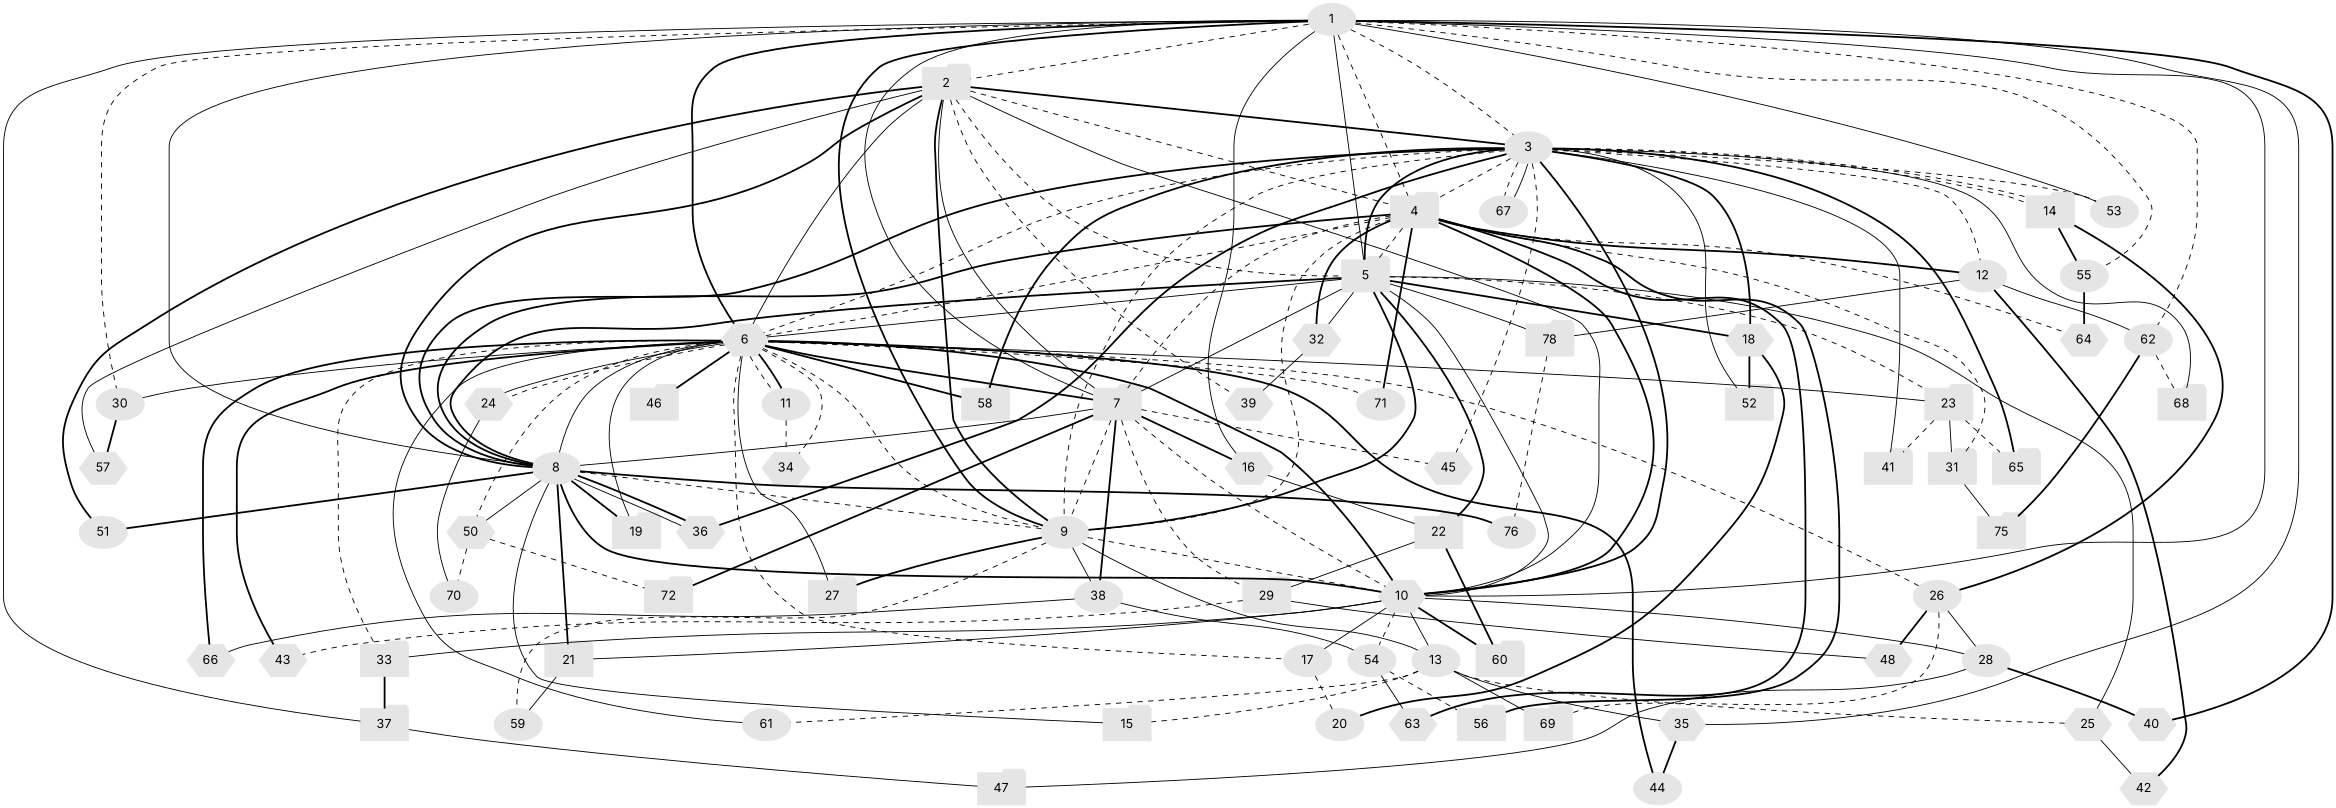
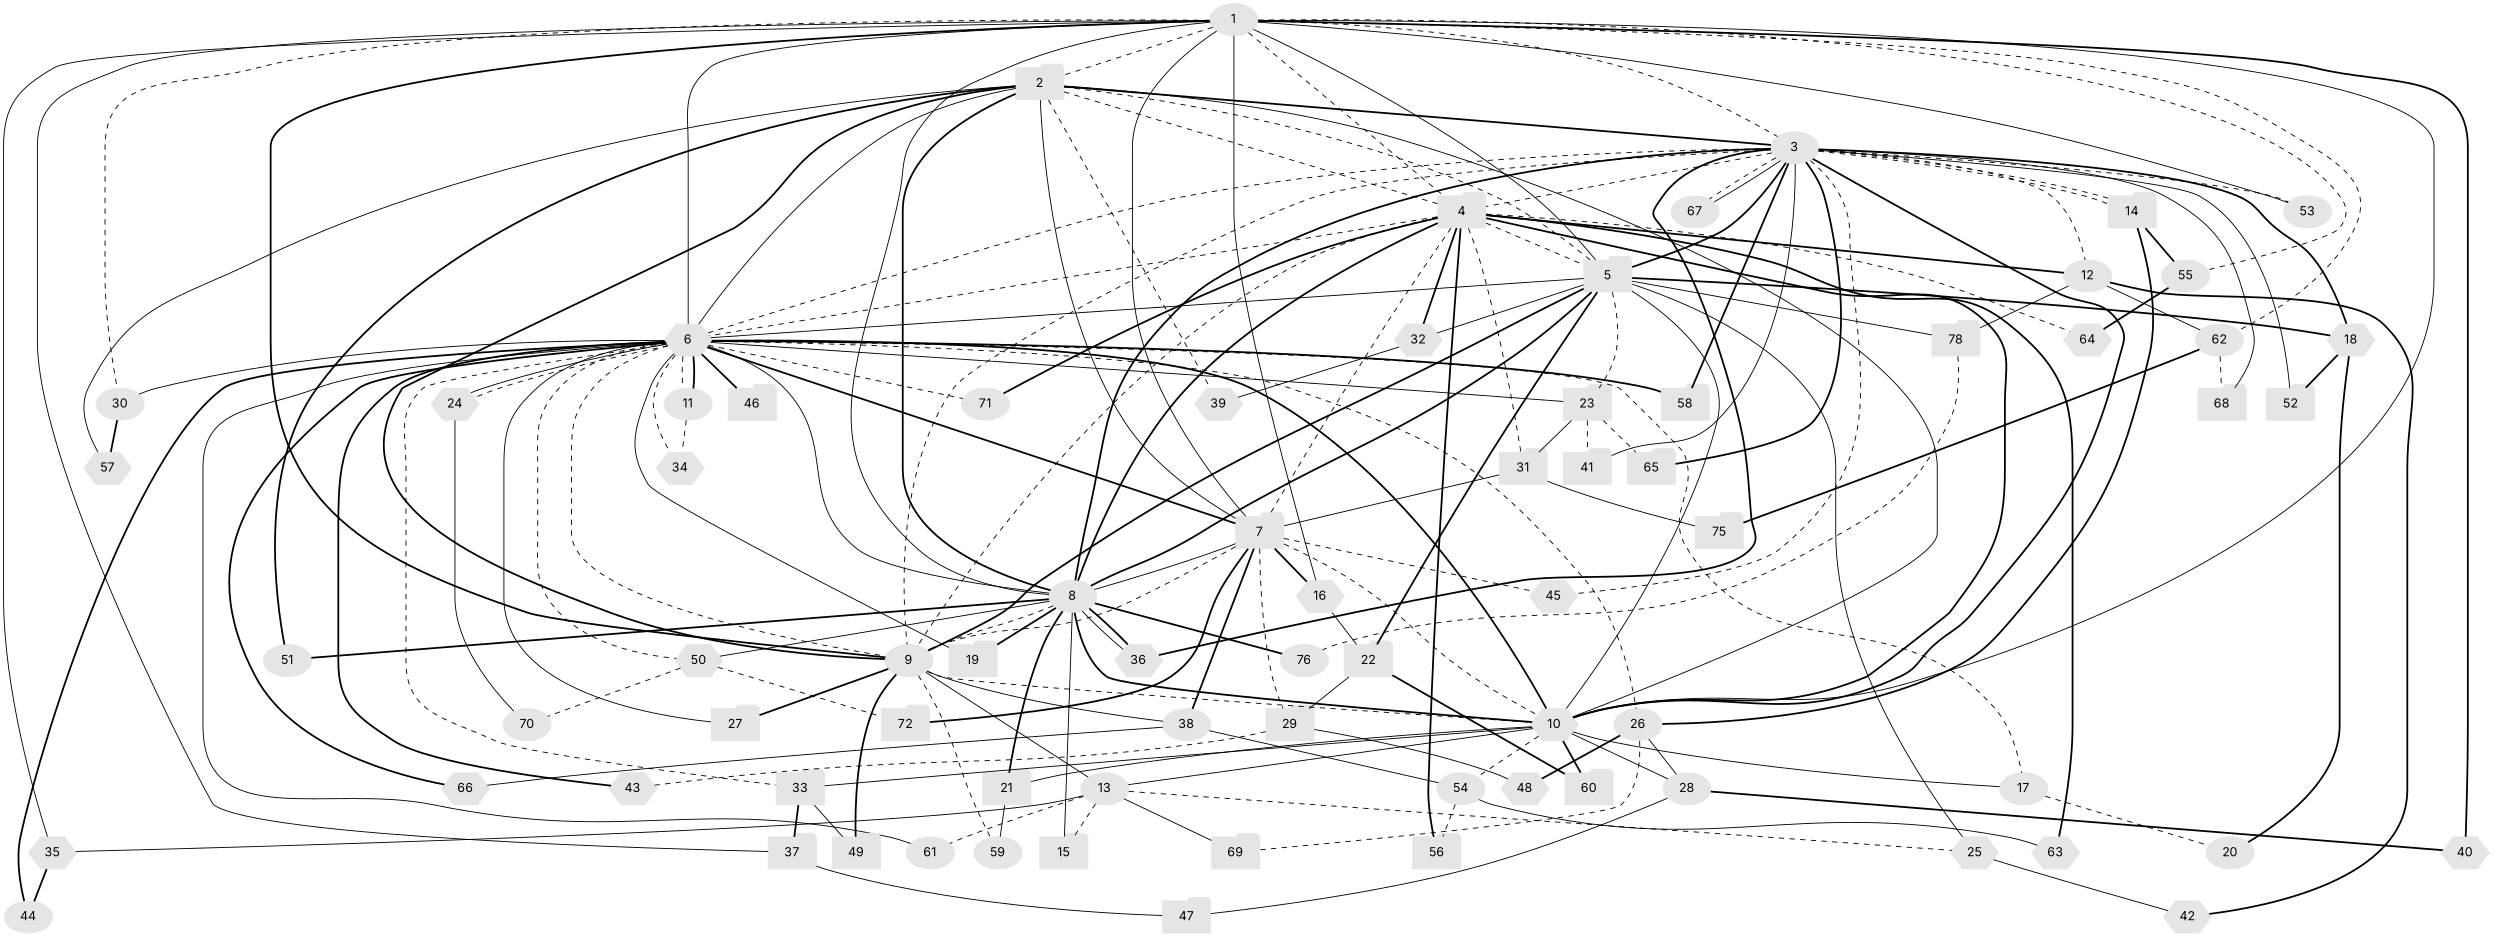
(873, 38) -> (808, 45)
(1241, 340) -> (1386, 502)
none -> (856, 853)
